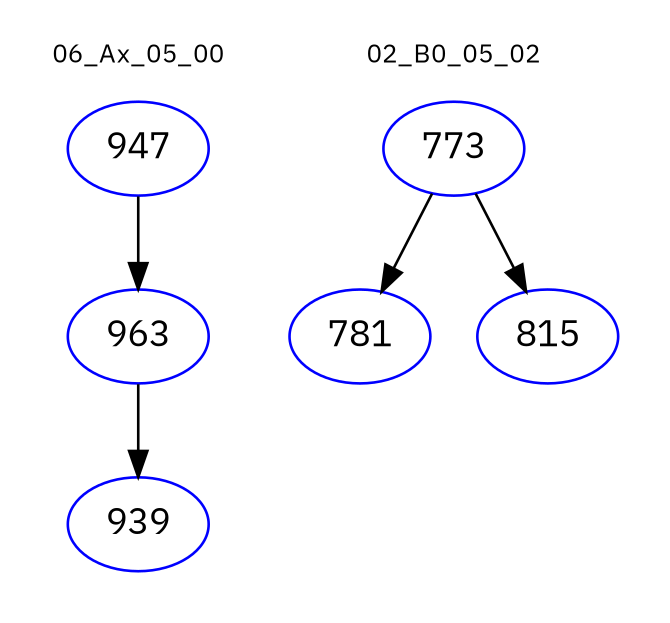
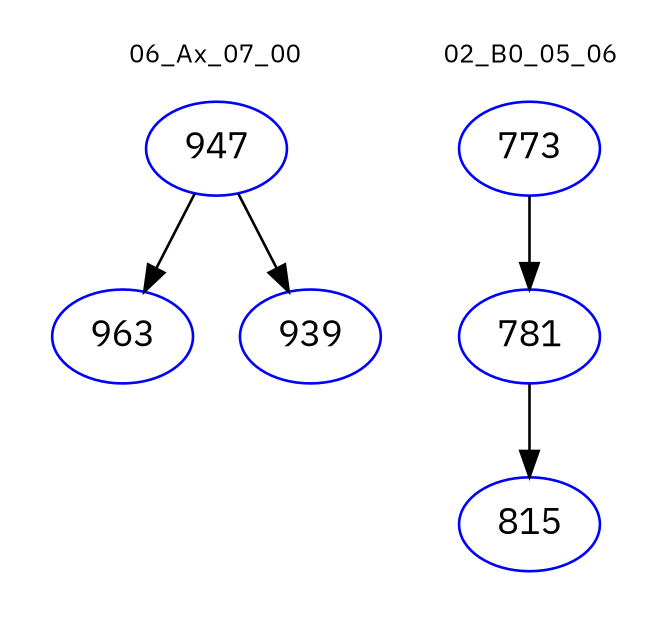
(140, 56) -> (216, 56)
(454, 56) -> (531, 56)
(495, 231) -> (529, 418)
(138, 418) -> (257, 231)
